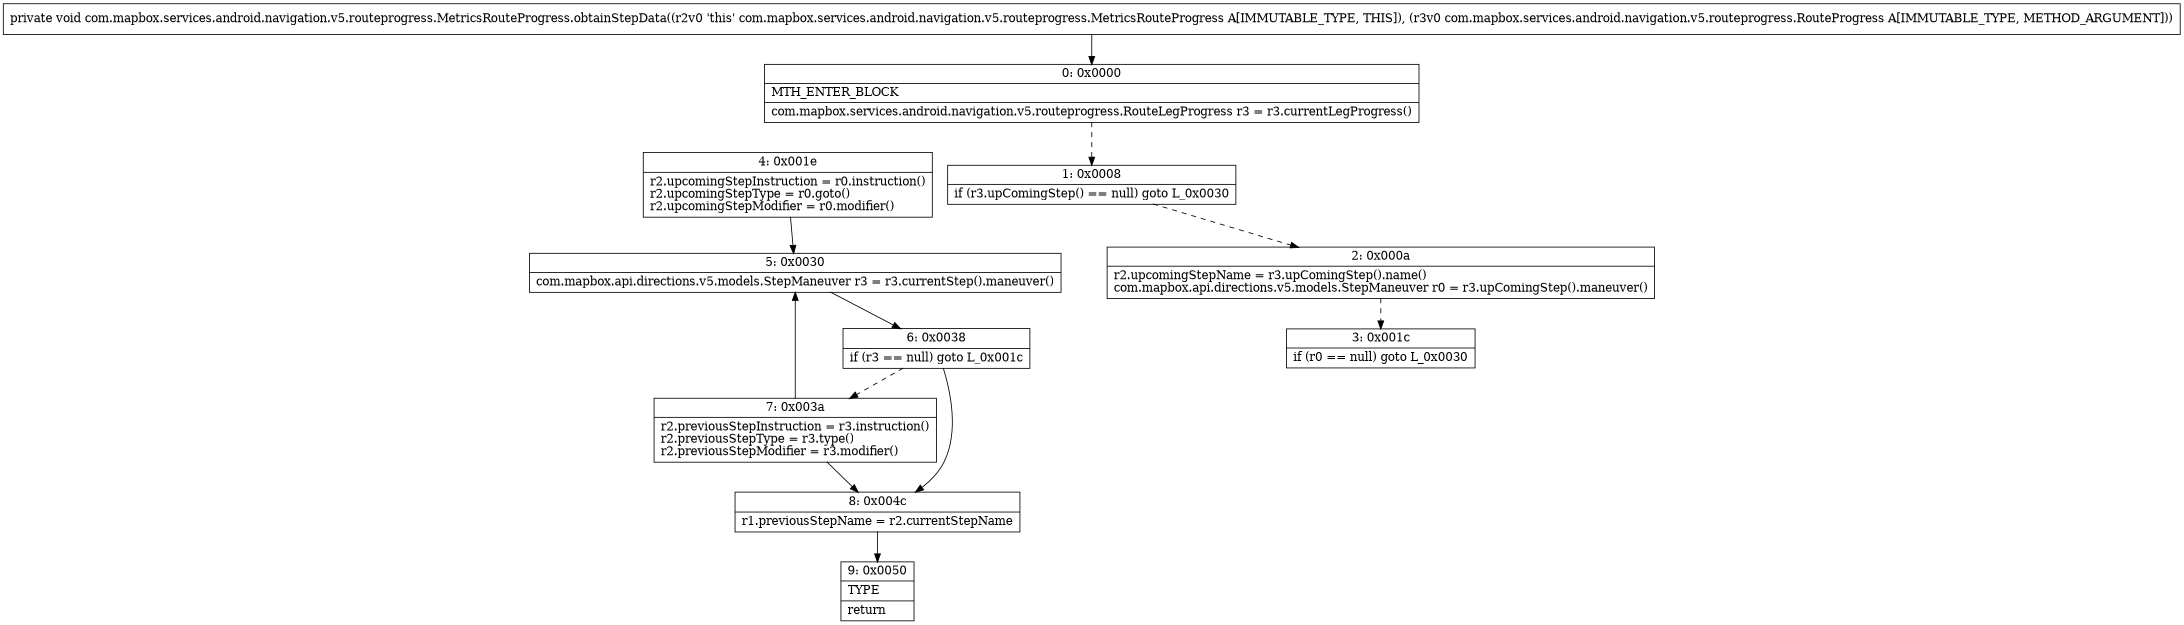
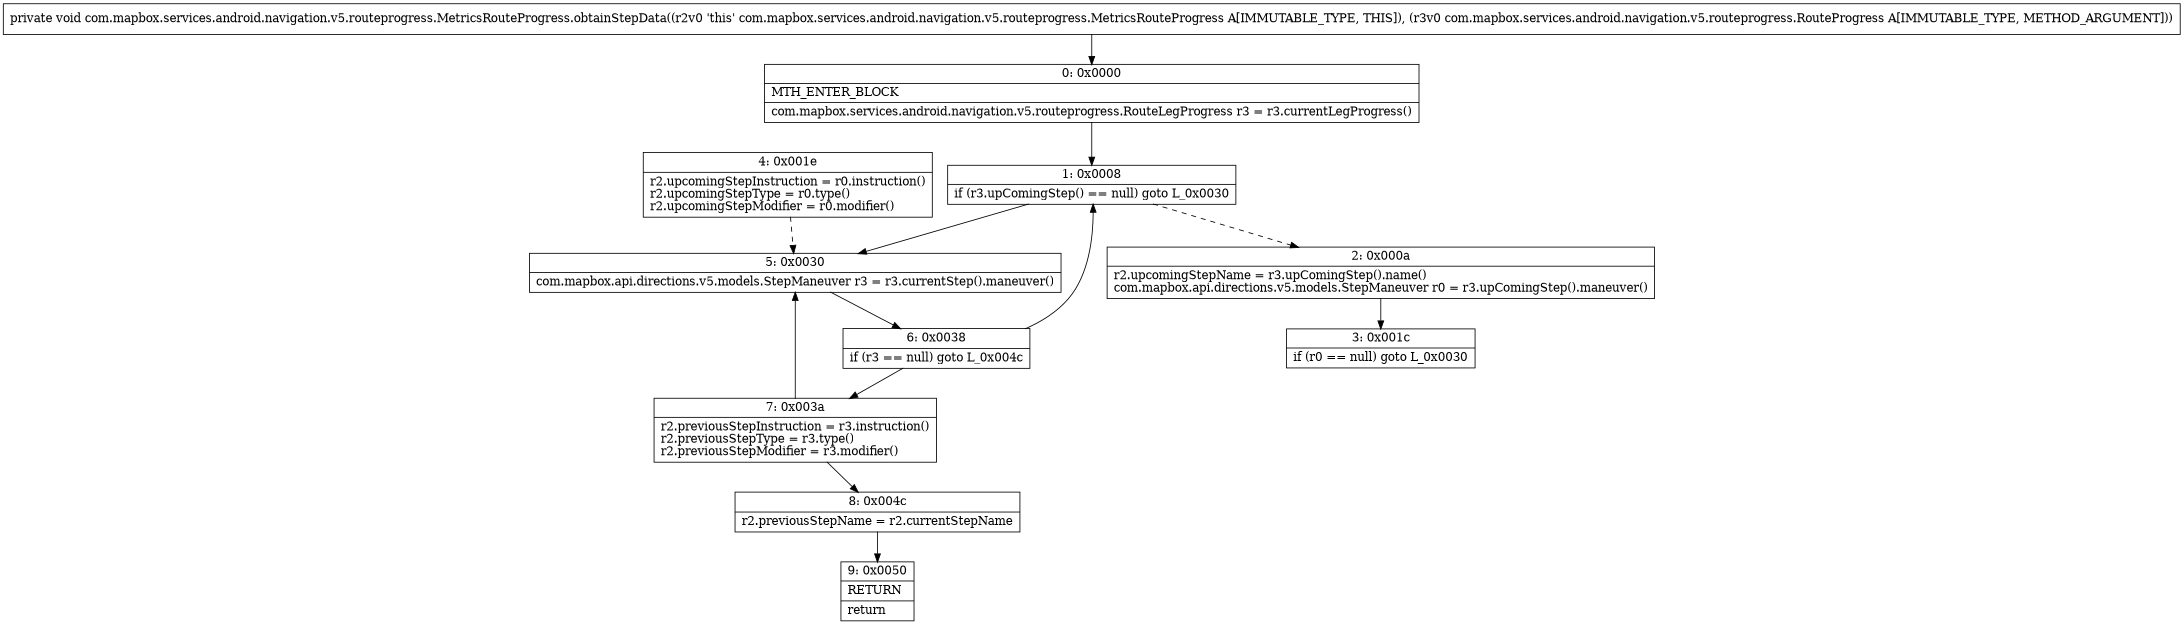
(1092, 140) -> (1092, 140)
(750, 194) -> (750, 194)
none -> (948, 228)
(792, 231) -> (792, 231)
(1381, 309) -> (1381, 309)
(936, 358) -> (936, 358)
(880, 381) -> (880, 381)
(952, 432) -> (1079, 283)
(877, 522) -> (877, 522)
(864, 591) -> (875, 591)
